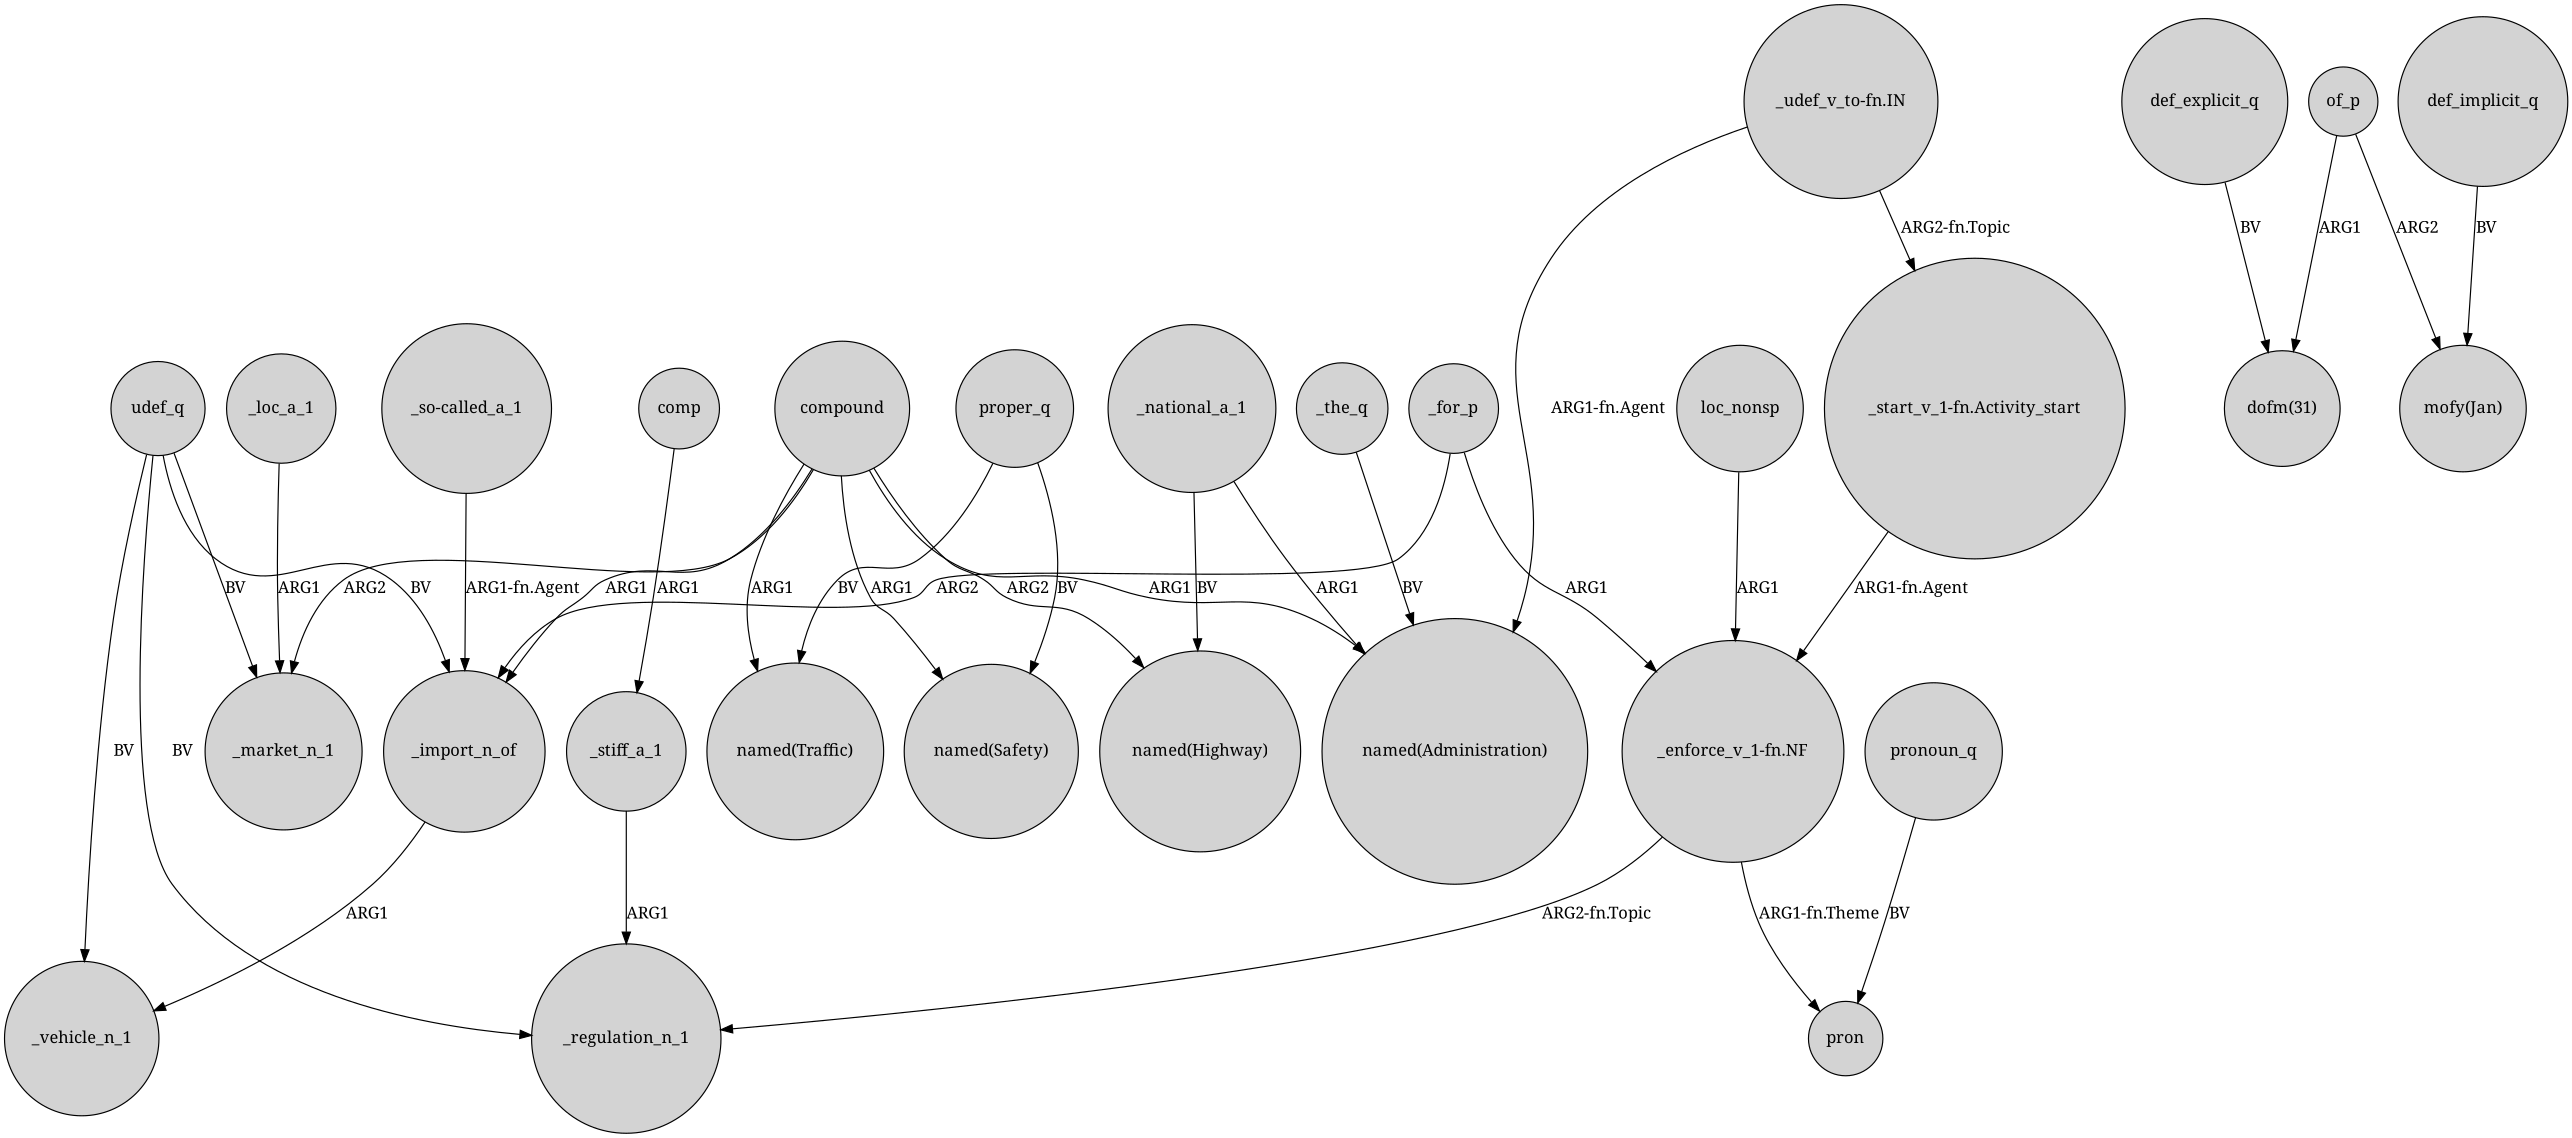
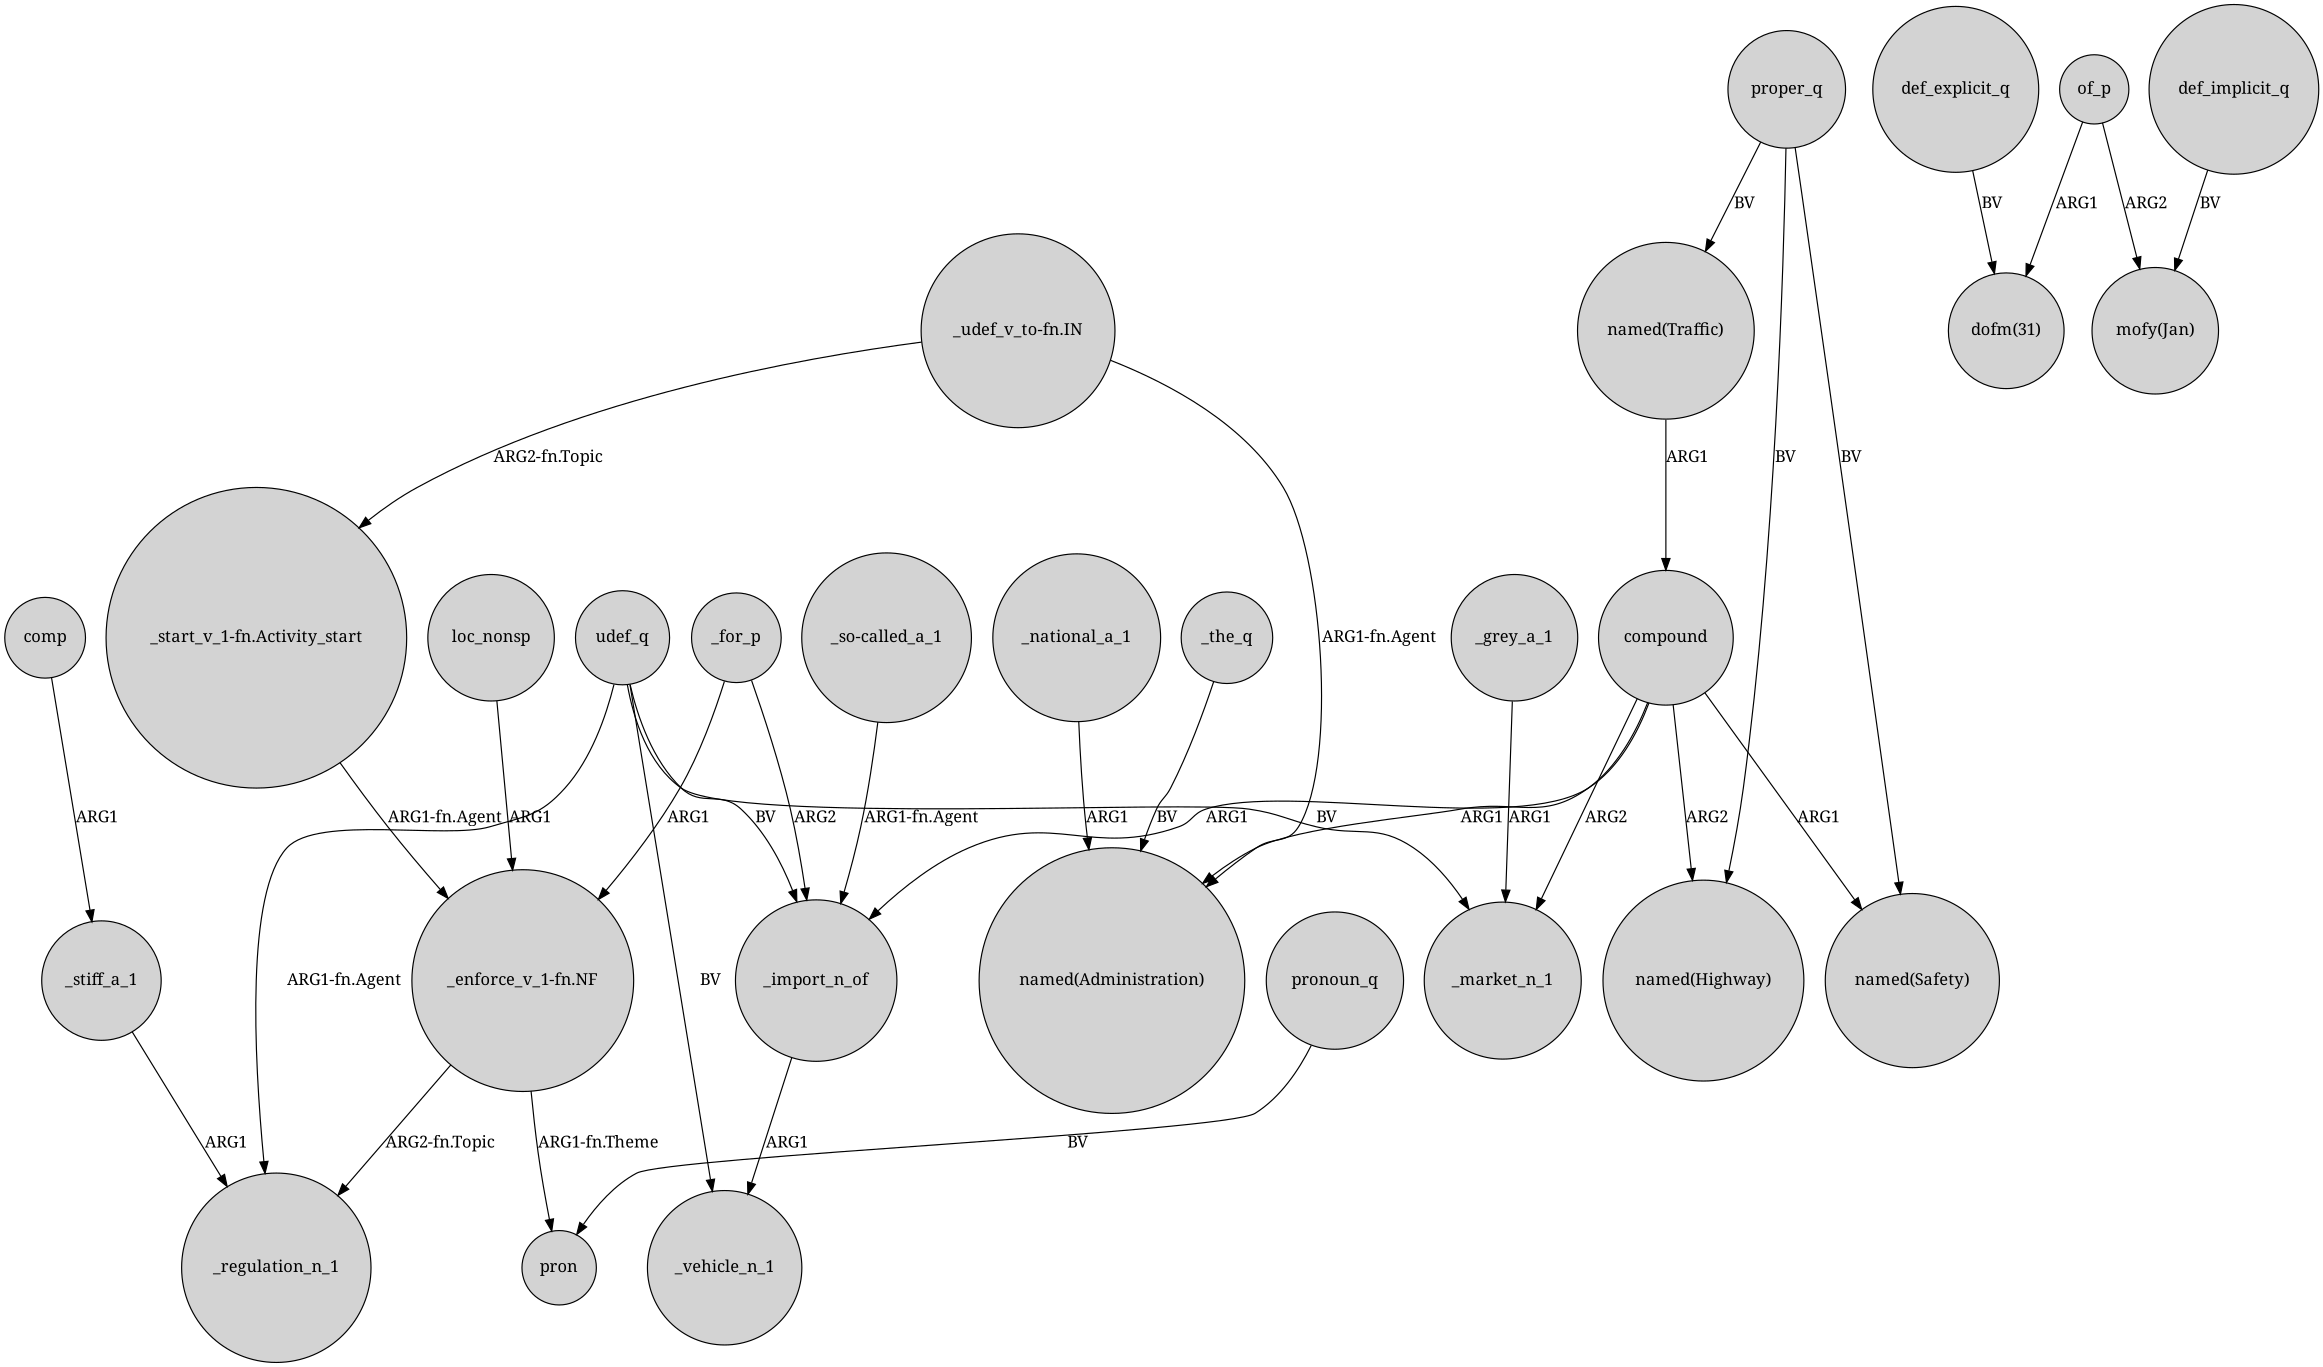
(281, 409) -> (1514, 638)
(758, 557) -> (1666, 489)
(1196, 566) -> (1770, 511)
(183, 751) -> (344, 981)
